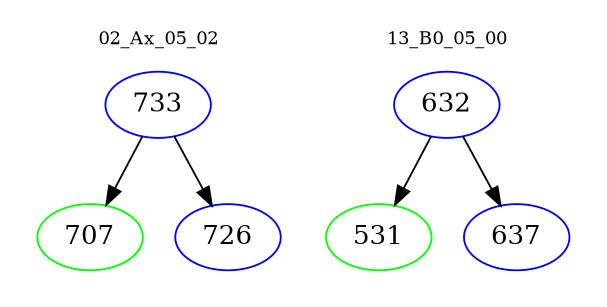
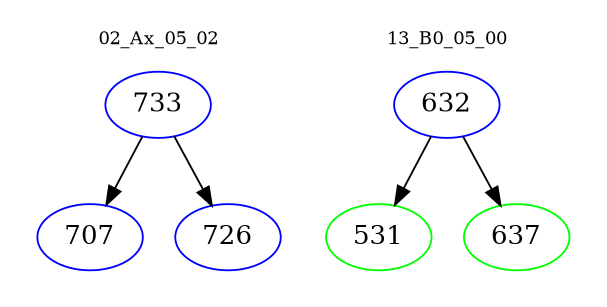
(90, 237) -> (90, 237)
(517, 237) -> (517, 237)
